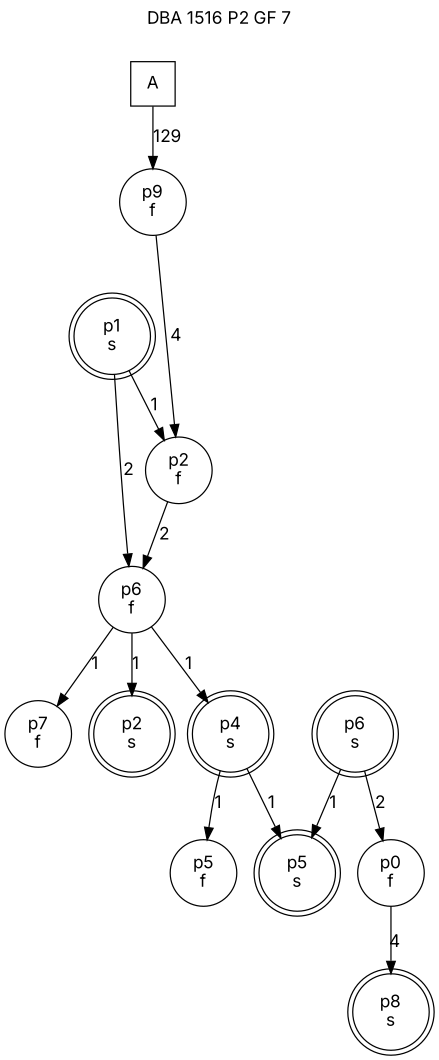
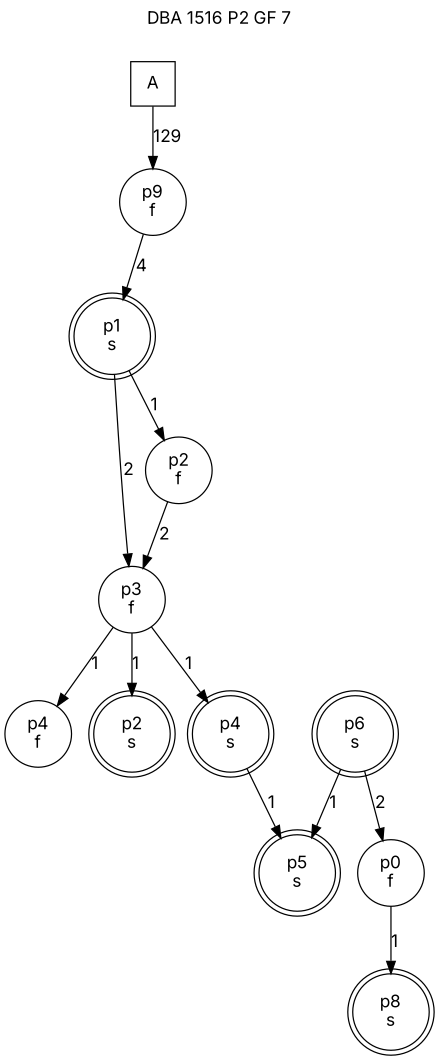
(165, 330) -> (135, 261)
(132, 600) -> (132, 600)
(38, 734) -> (38, 734)
(204, 873) -> none
(395, 943) -> (395, 943)
